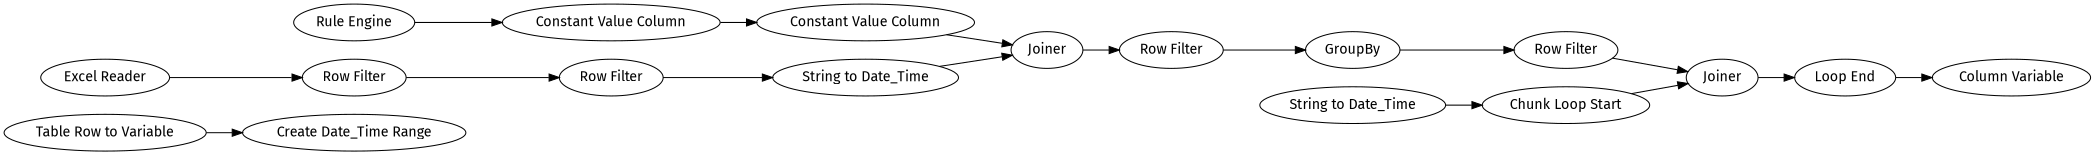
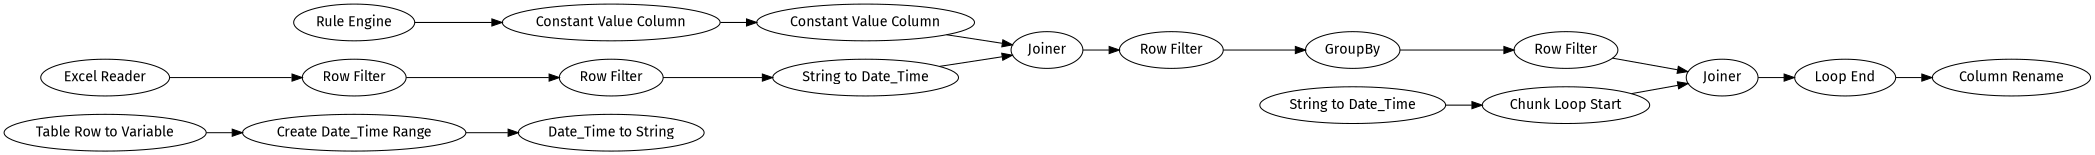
(2011, 78) -> (2011, 78)
none -> (611, 133)
